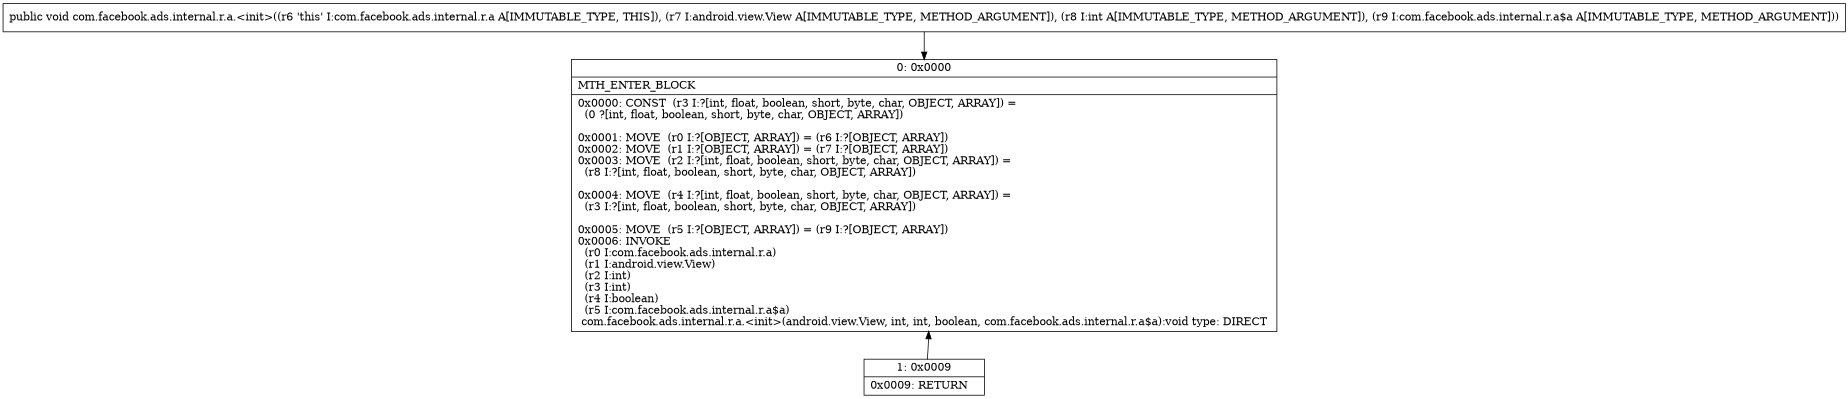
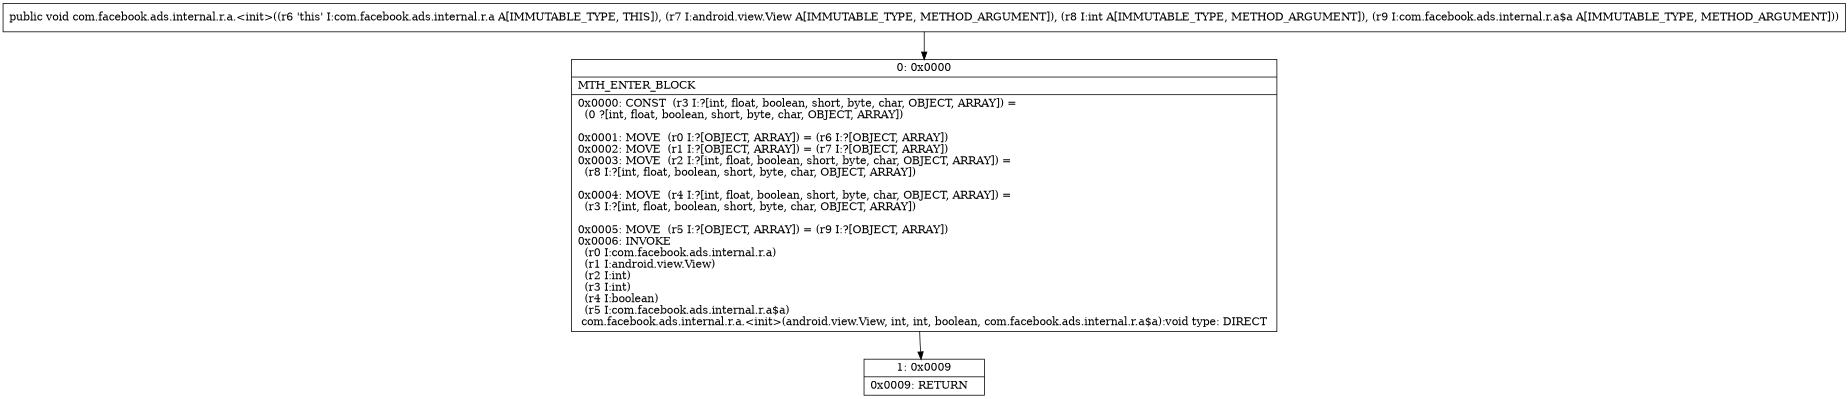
(928, 349) -> (920, 341)
